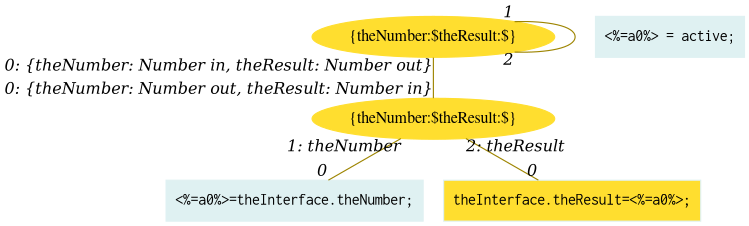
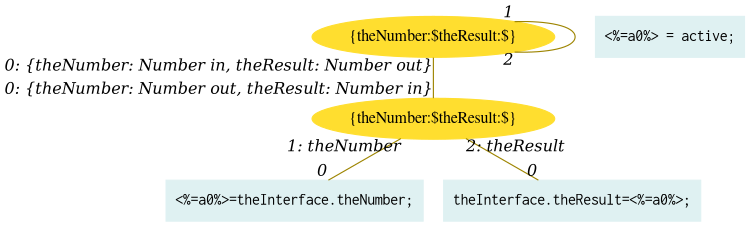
(572, 201) -> (572, 201)
